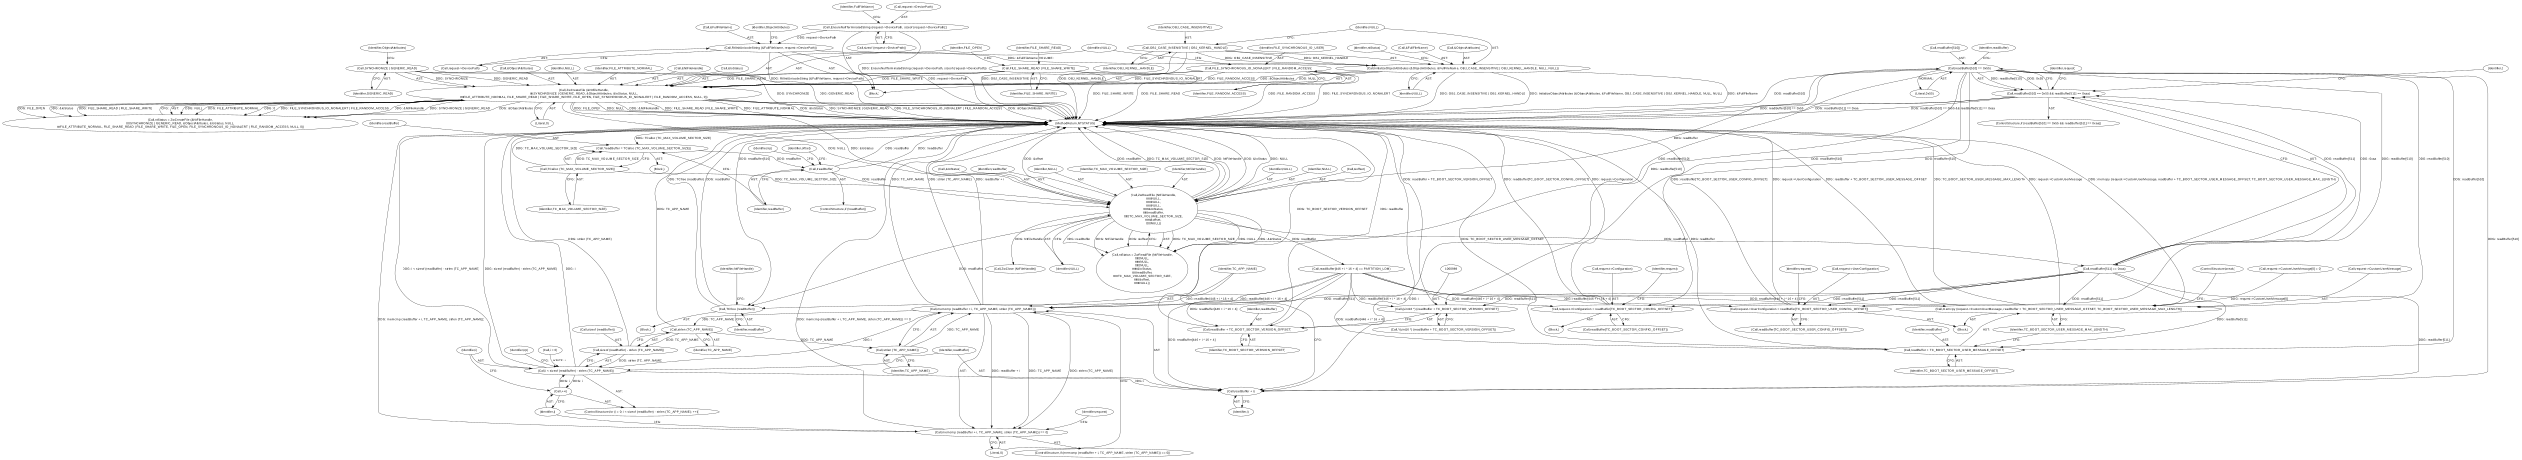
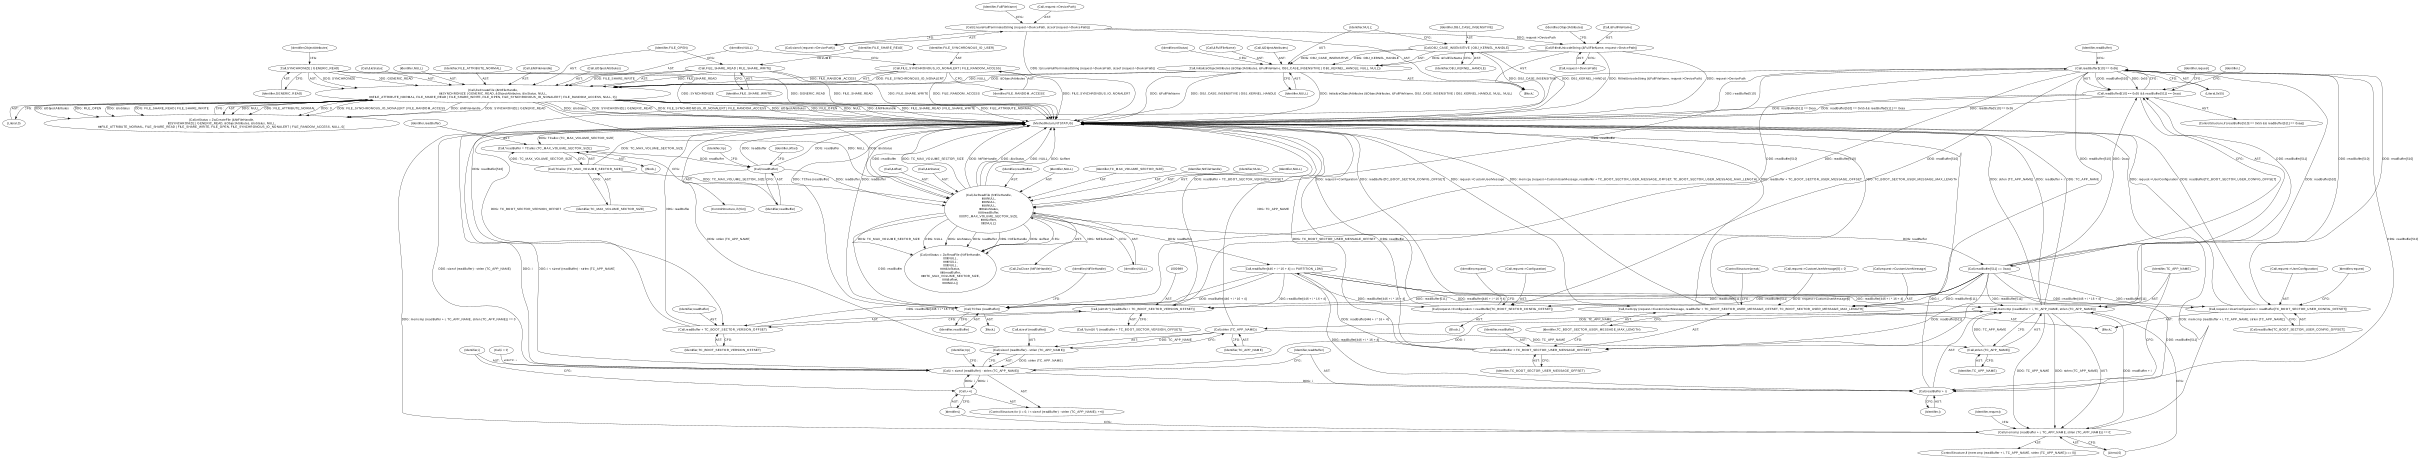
(1945, 48) -> none
(1927, 79) -> (2174, 79)
(843, 209) -> (729, 209)
none -> (1449, 296)
(1625, 330) -> none
(1582, 345) -> (1374, 336)
